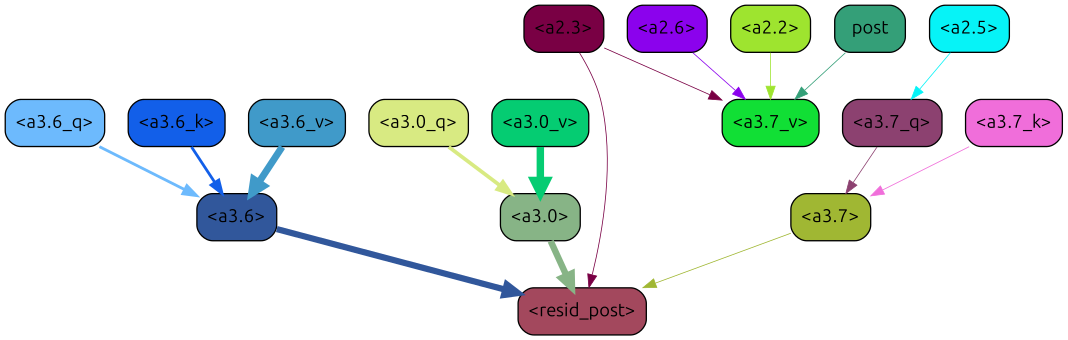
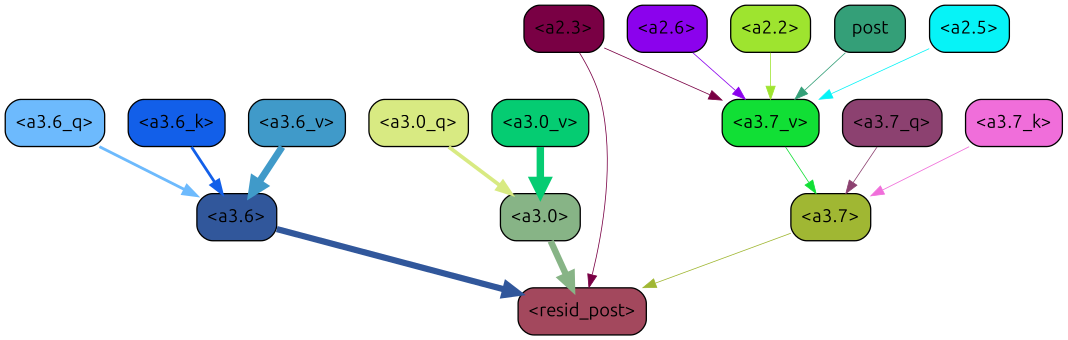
(935, 71) -> (880, 71)
none -> (797, 165)
